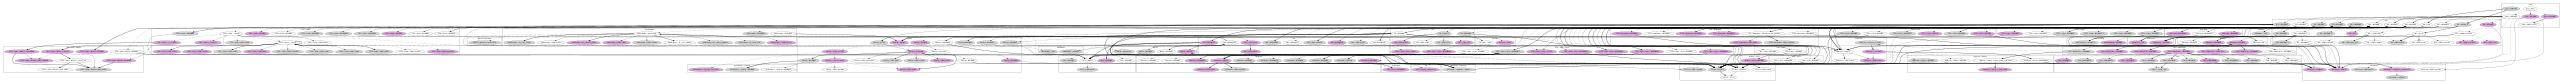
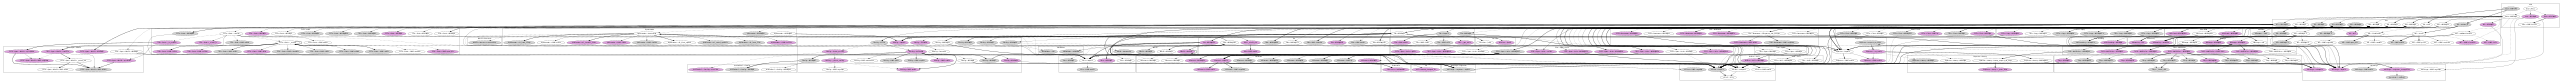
none -> (989, 61)
